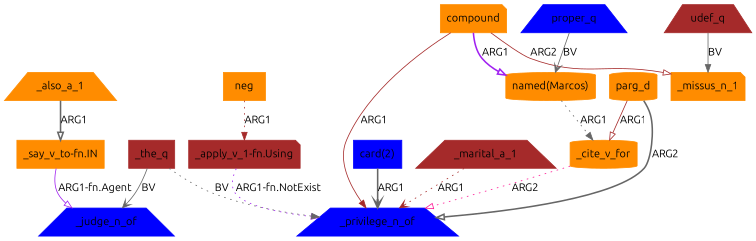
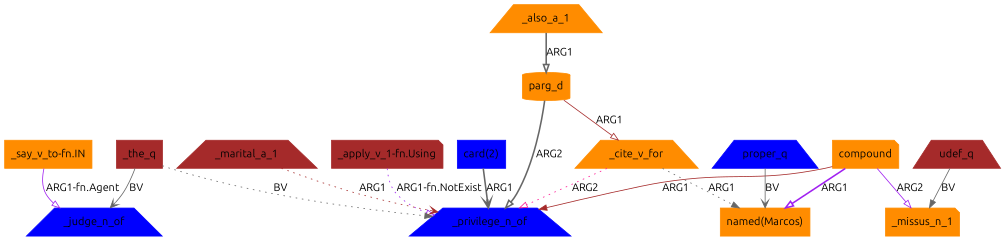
(573, 68) -> (892, 185)
(244, 86) -> none
(551, 86) -> (765, 222)
(61, 116) -> (546, 49)
(575, 117) -> (697, 186)
(604, 154) -> (637, 154)
